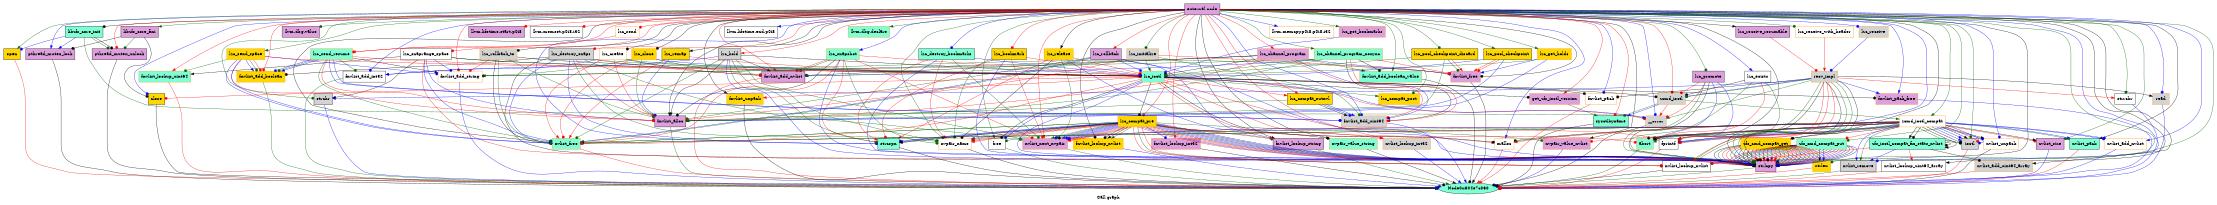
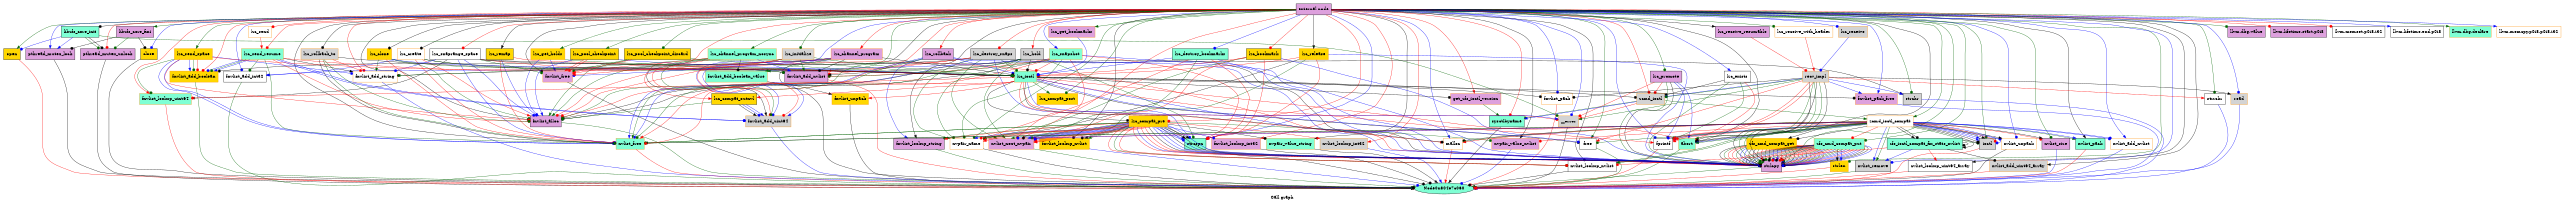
(679, 85) -> (563, 89)
(1783, 135) -> (1701, 110)
